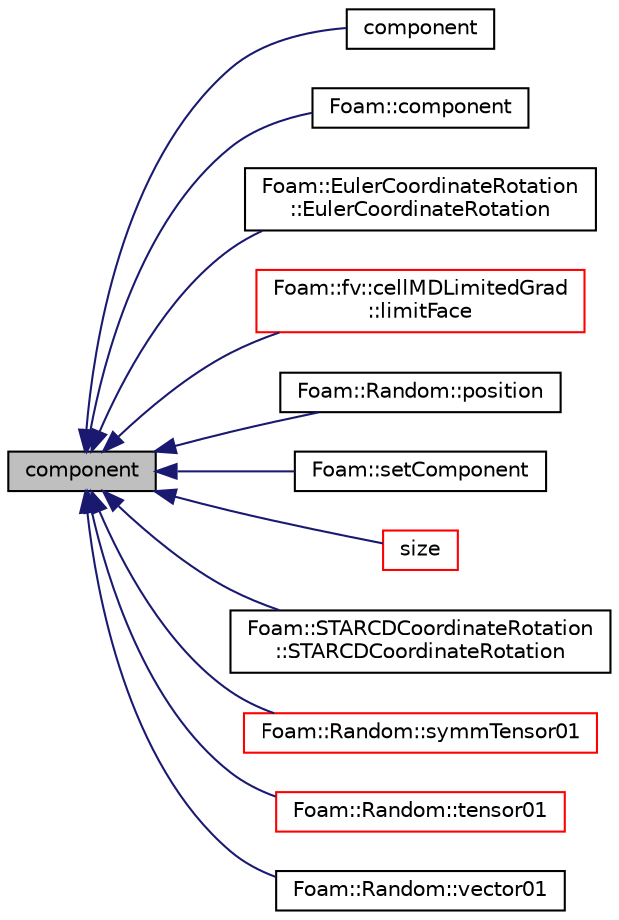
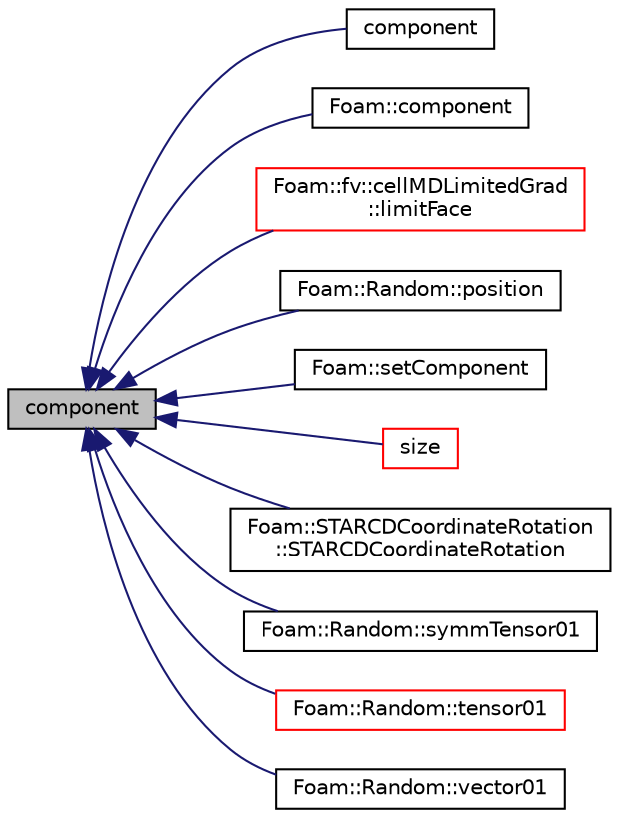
(420, 199) -> none
(420, 733) -> (420, 631)
